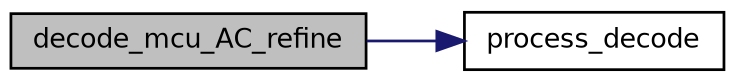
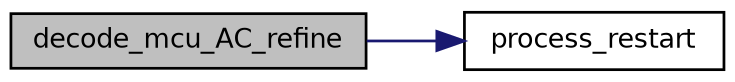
(594, 41) -> (594, 41)
